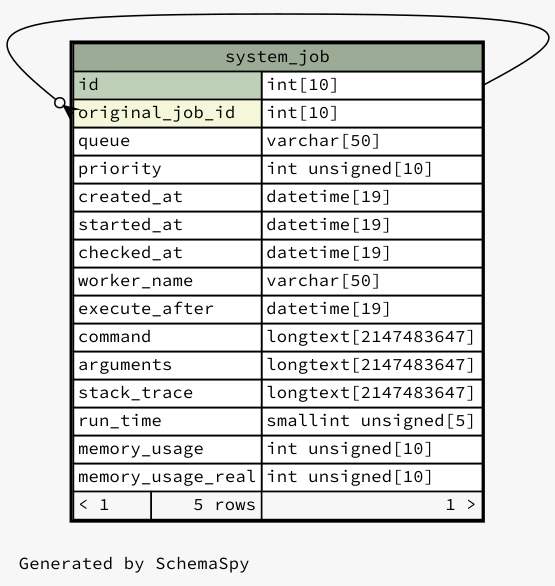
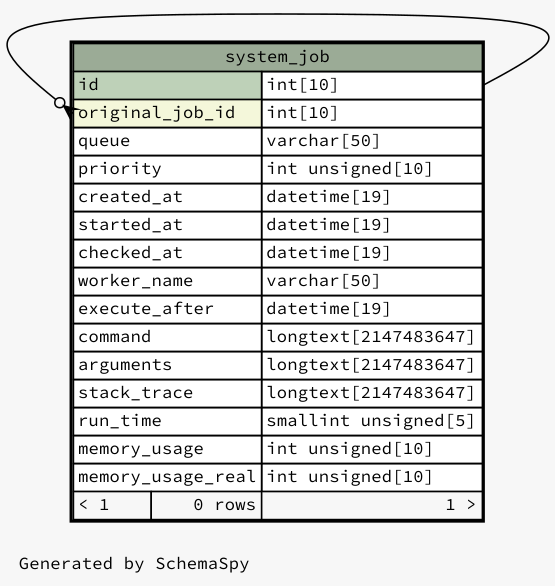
(225, 505) -> (225, 505)
